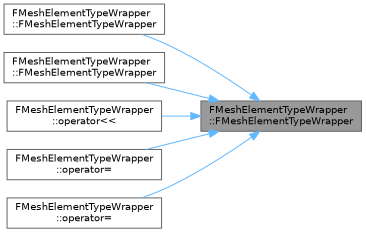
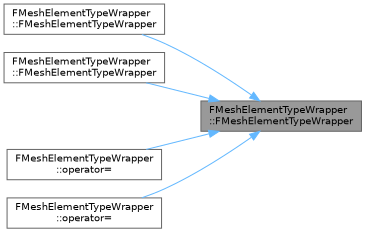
(84, 116) -> none
